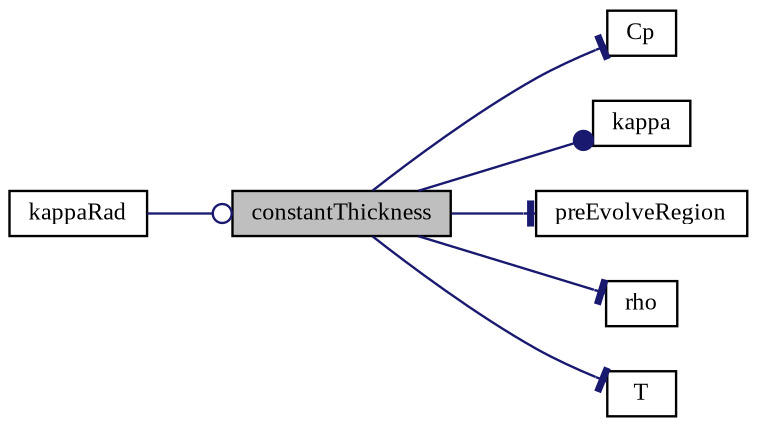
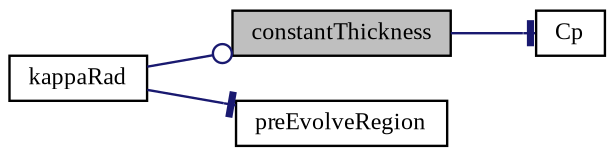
(642, 123) -> none
(487, 214) -> (185, 97)
(642, 304) -> none
(642, 394) -> none
